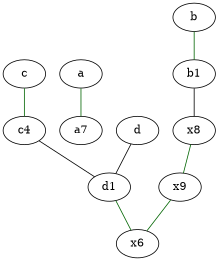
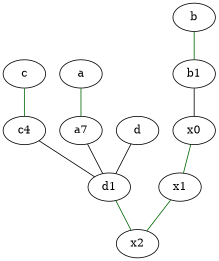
(194, 130) -> (194, 130)
none -> (95, 159)
(180, 187) -> (180, 187)
(138, 244) -> (138, 244)
